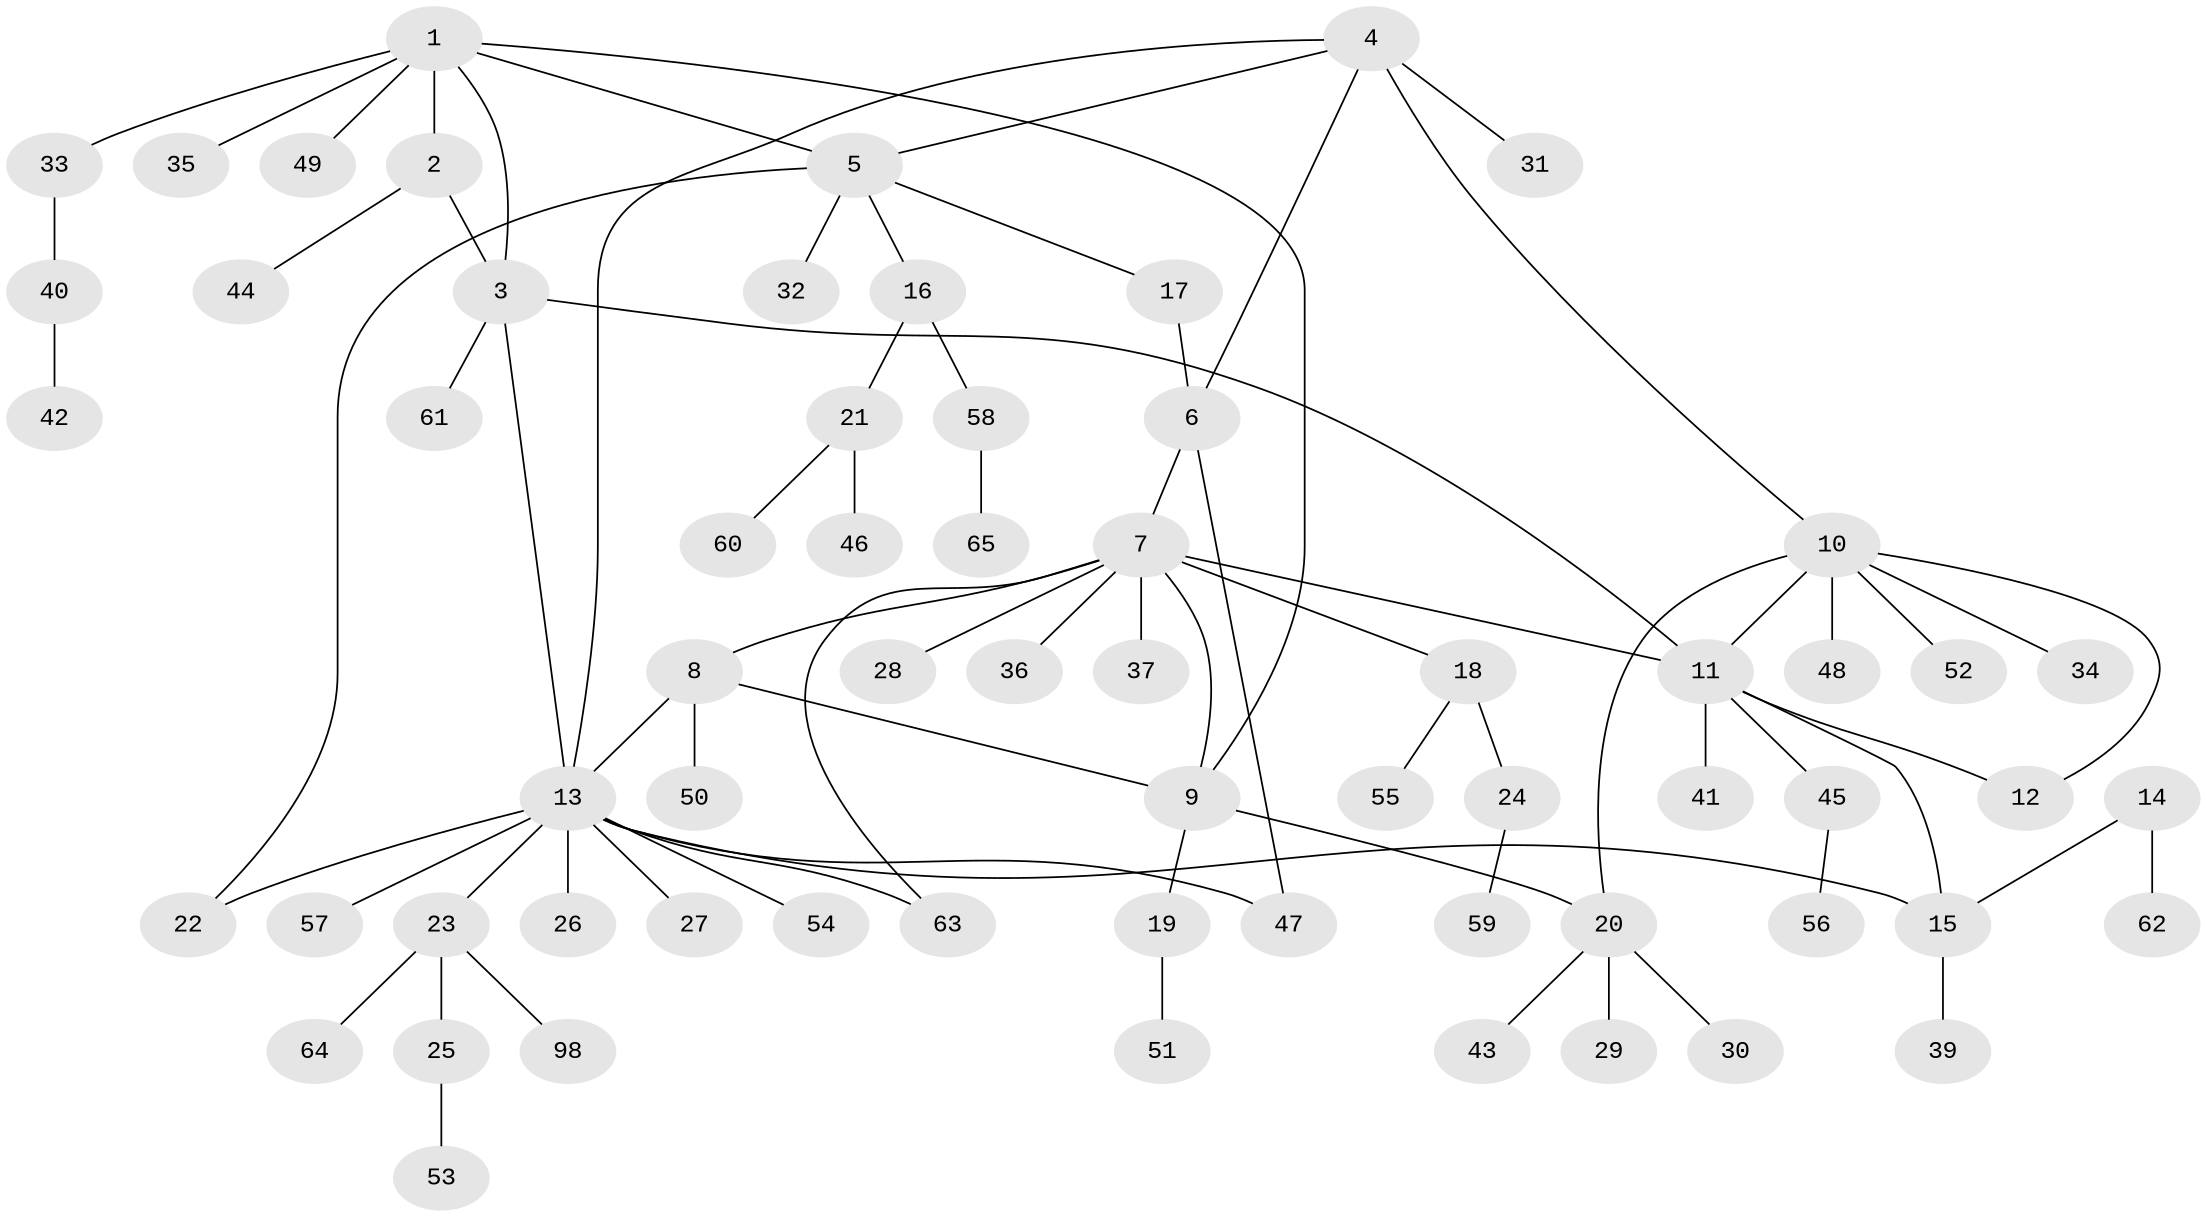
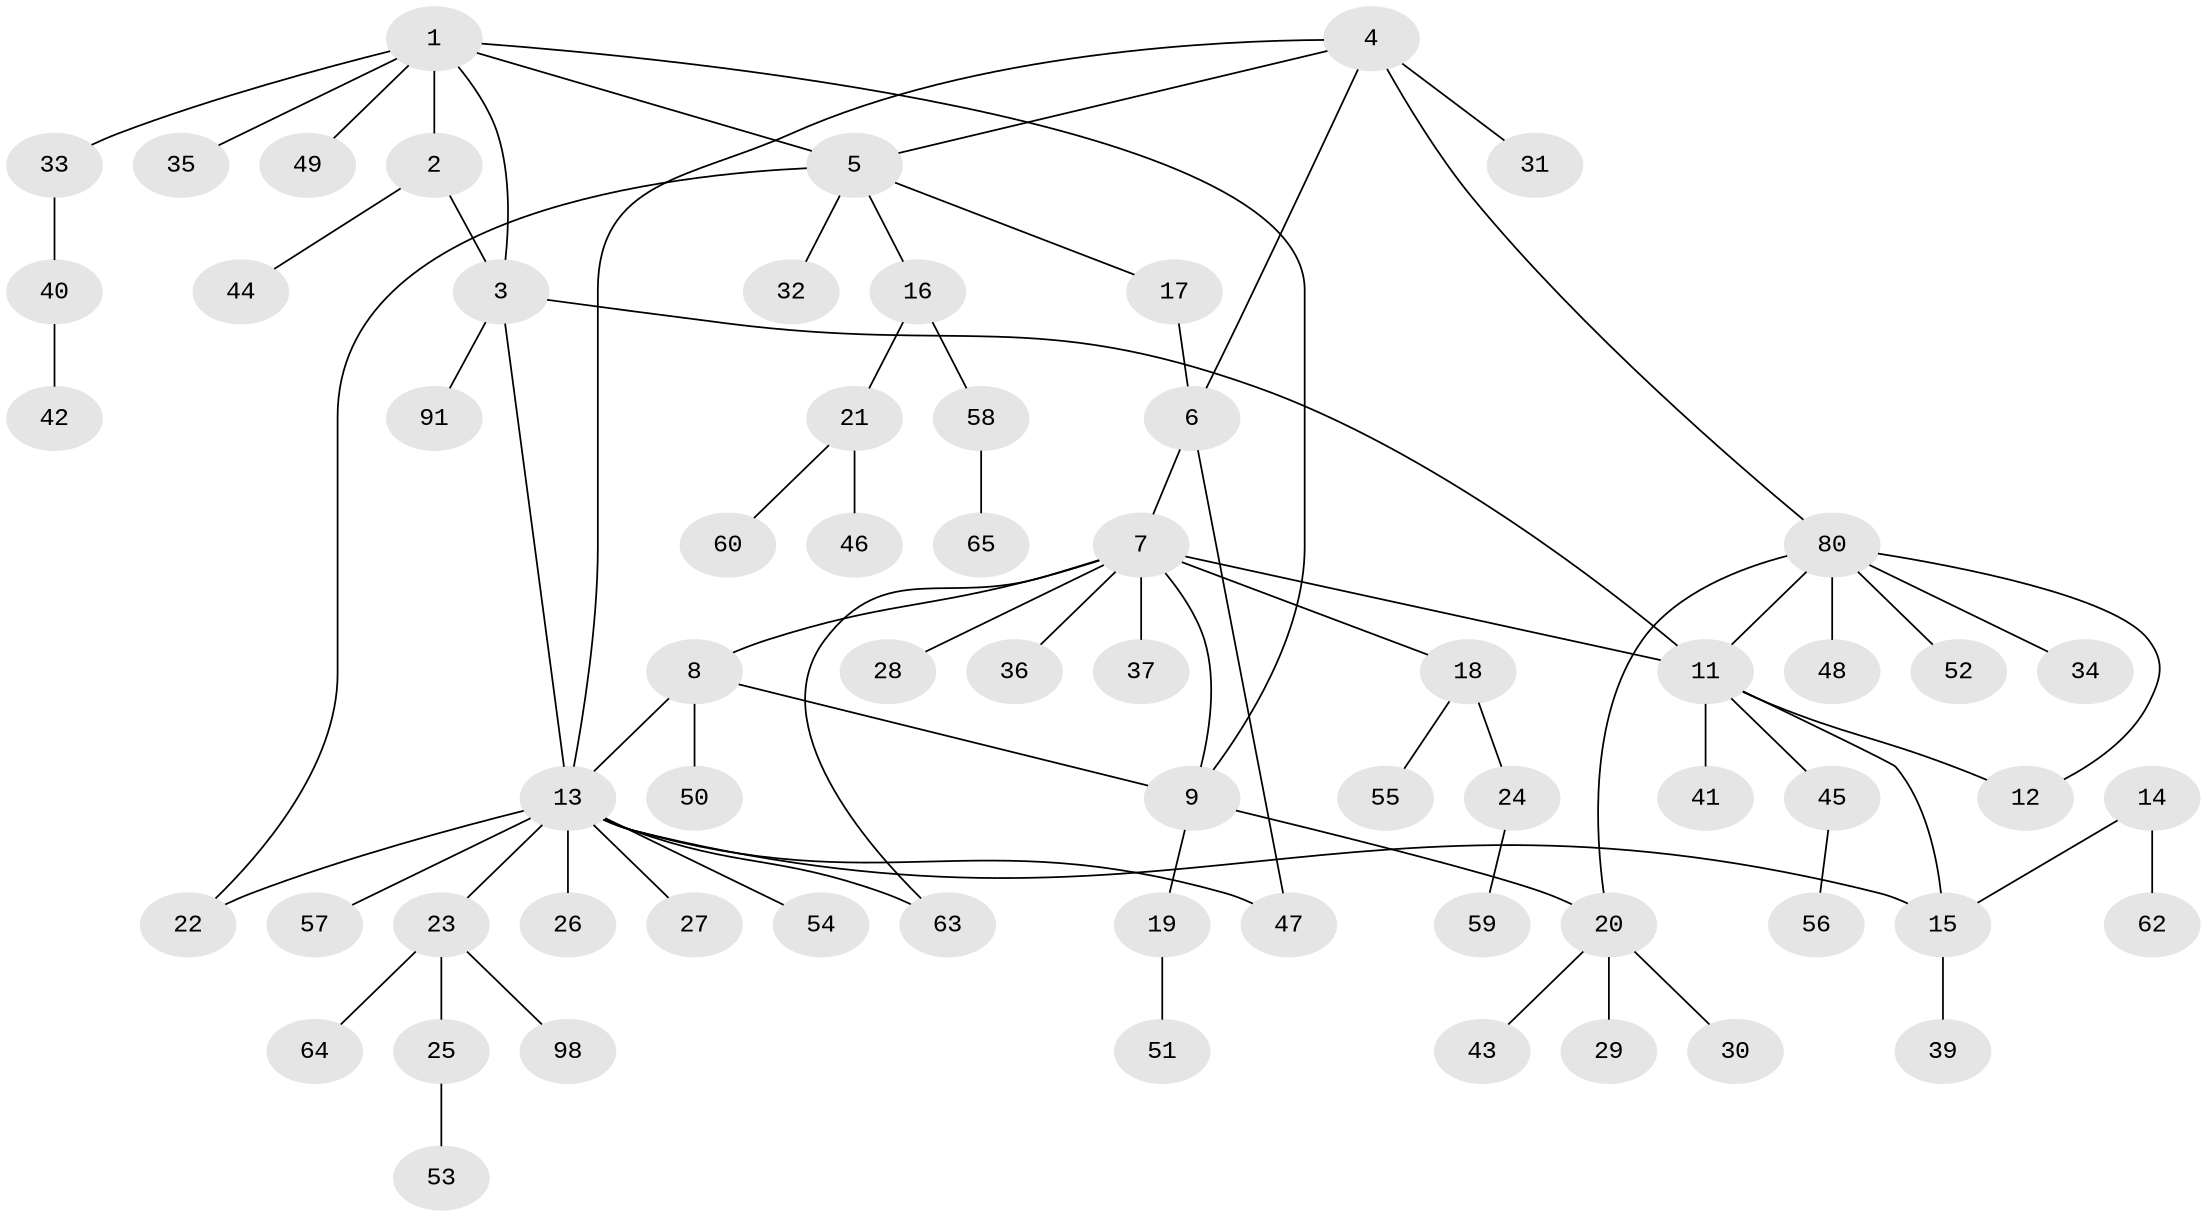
(434, 418) -> (434, 418)
(1832, 545) -> (1832, 545)
